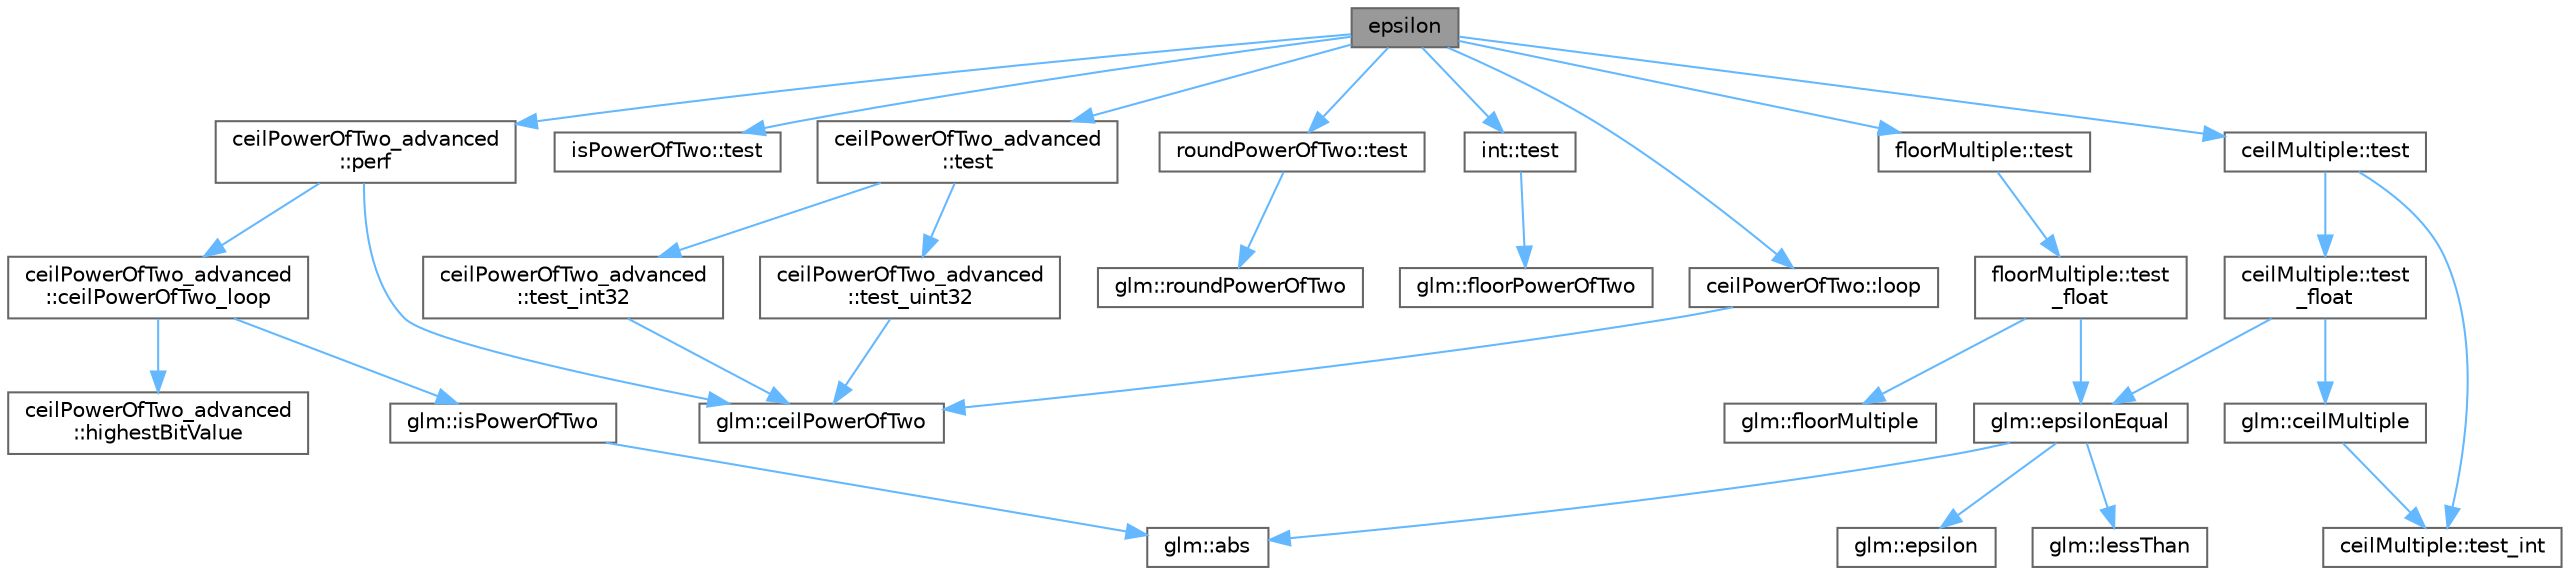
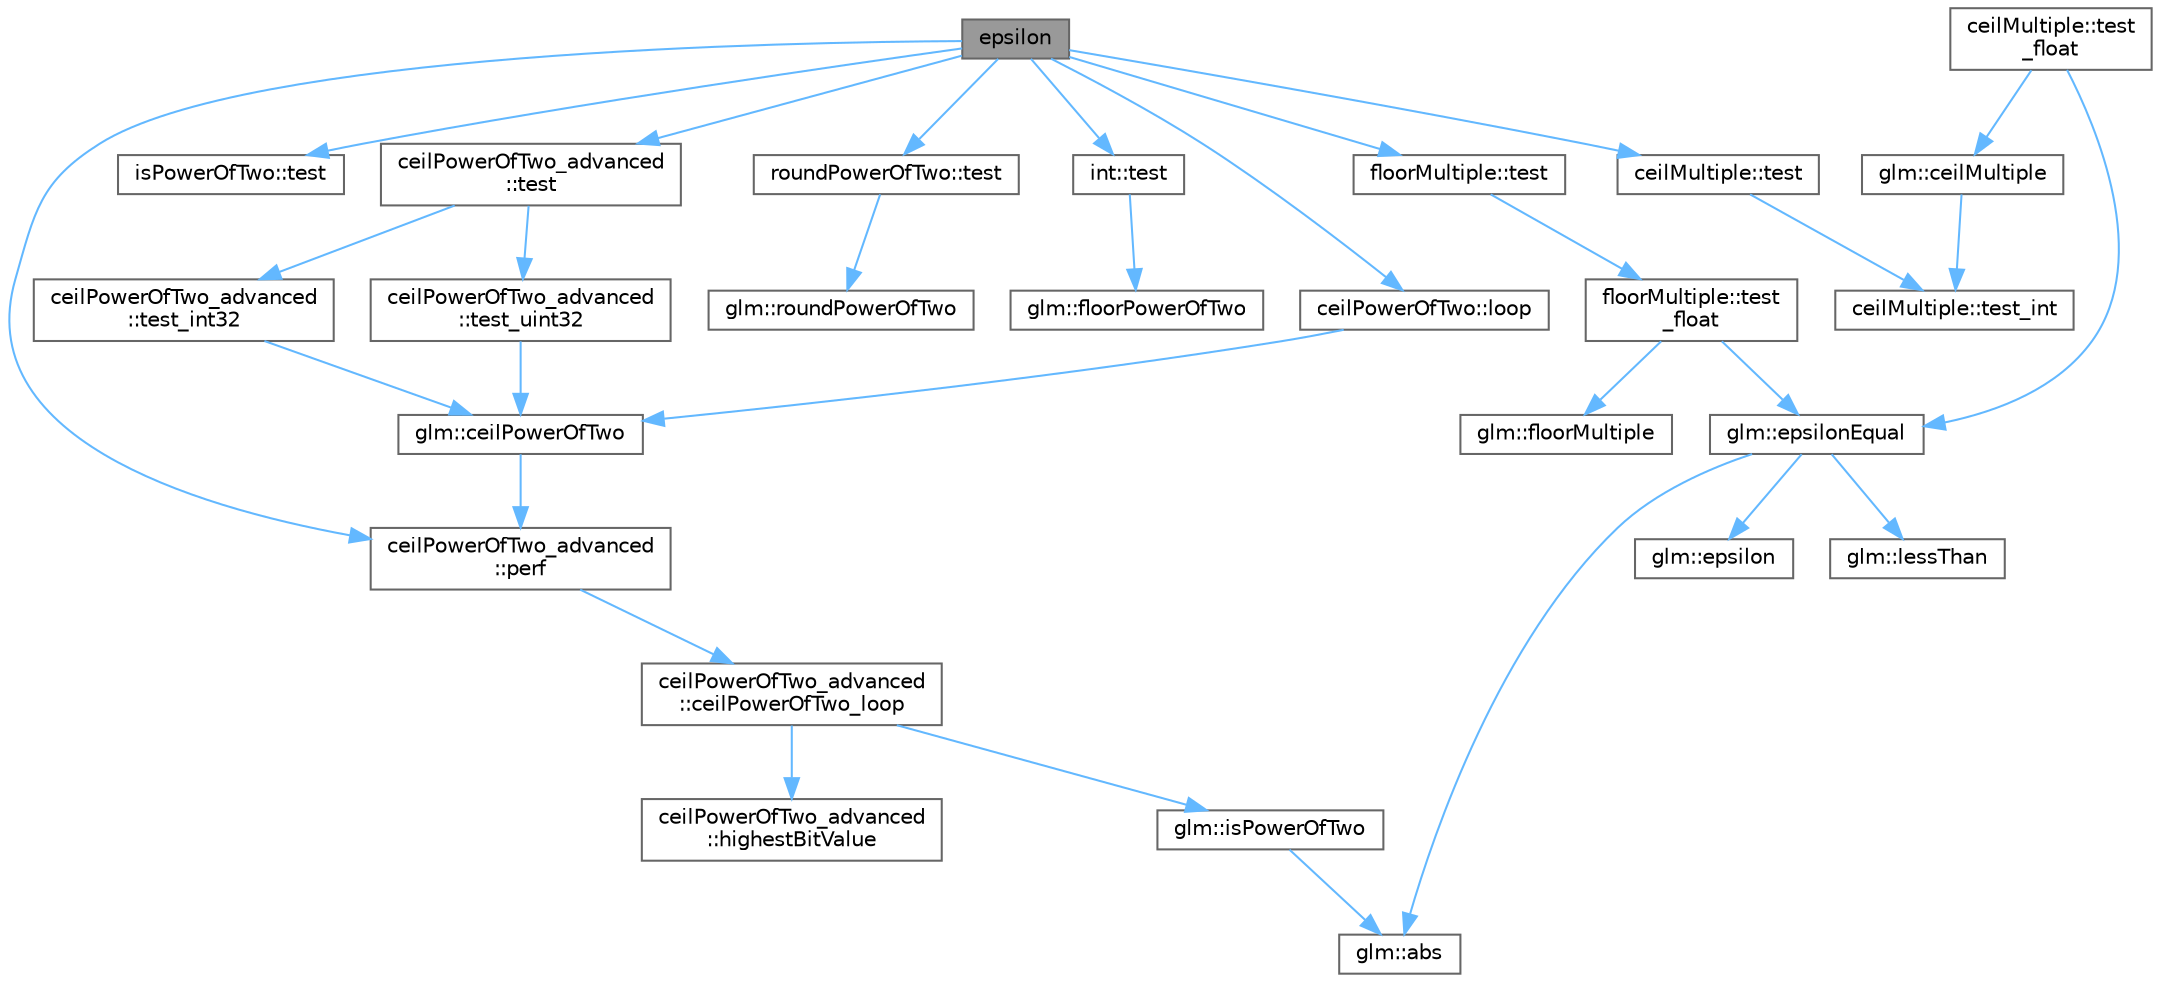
(2325, 203) -> none
(484, 349) -> (521, 481)
